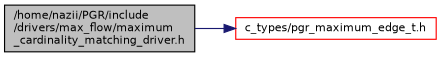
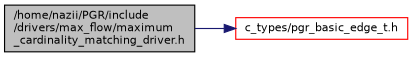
(336, 28) -> (322, 28)
